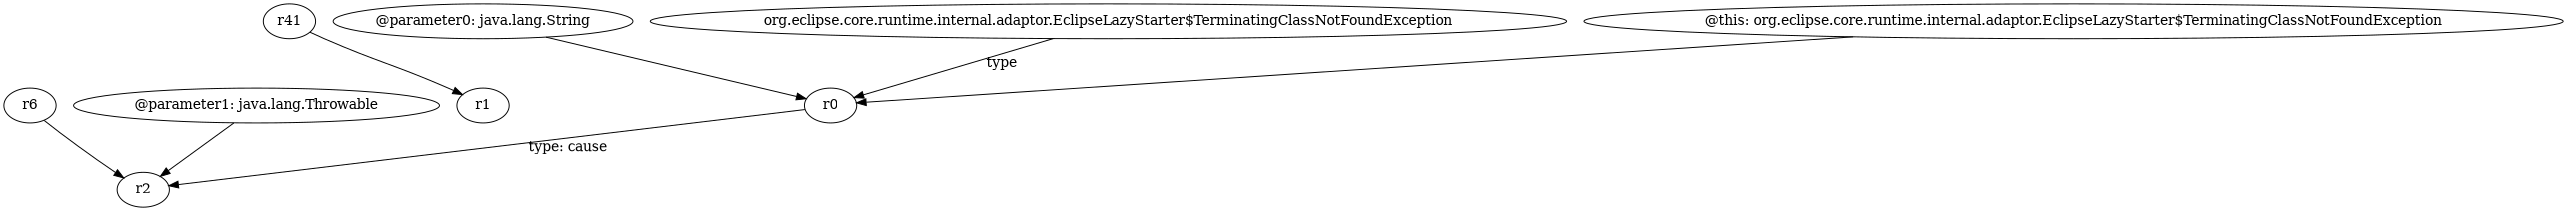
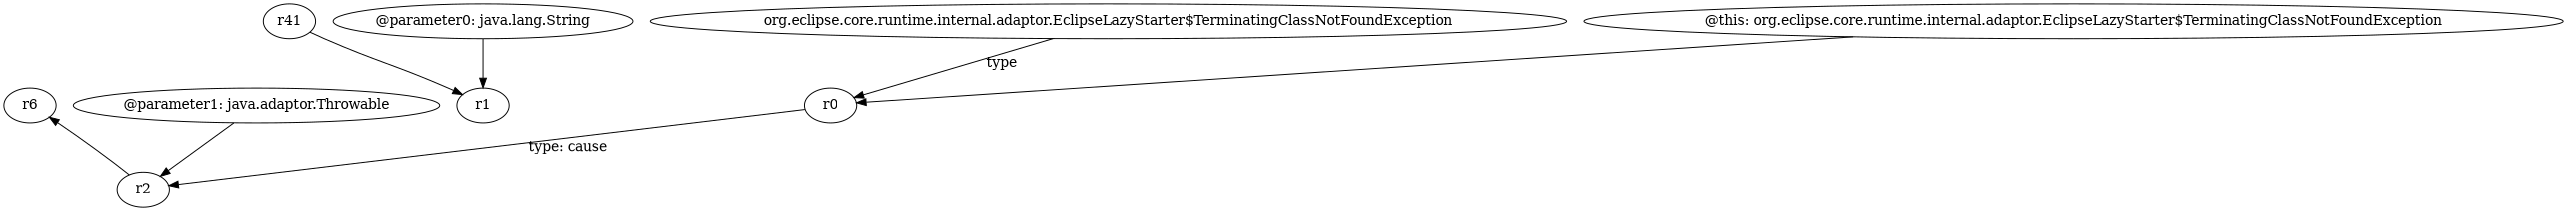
(671, 67) -> (483, 59)
(257, 106) -> (257, 106)
(79, 147) -> (94, 148)
